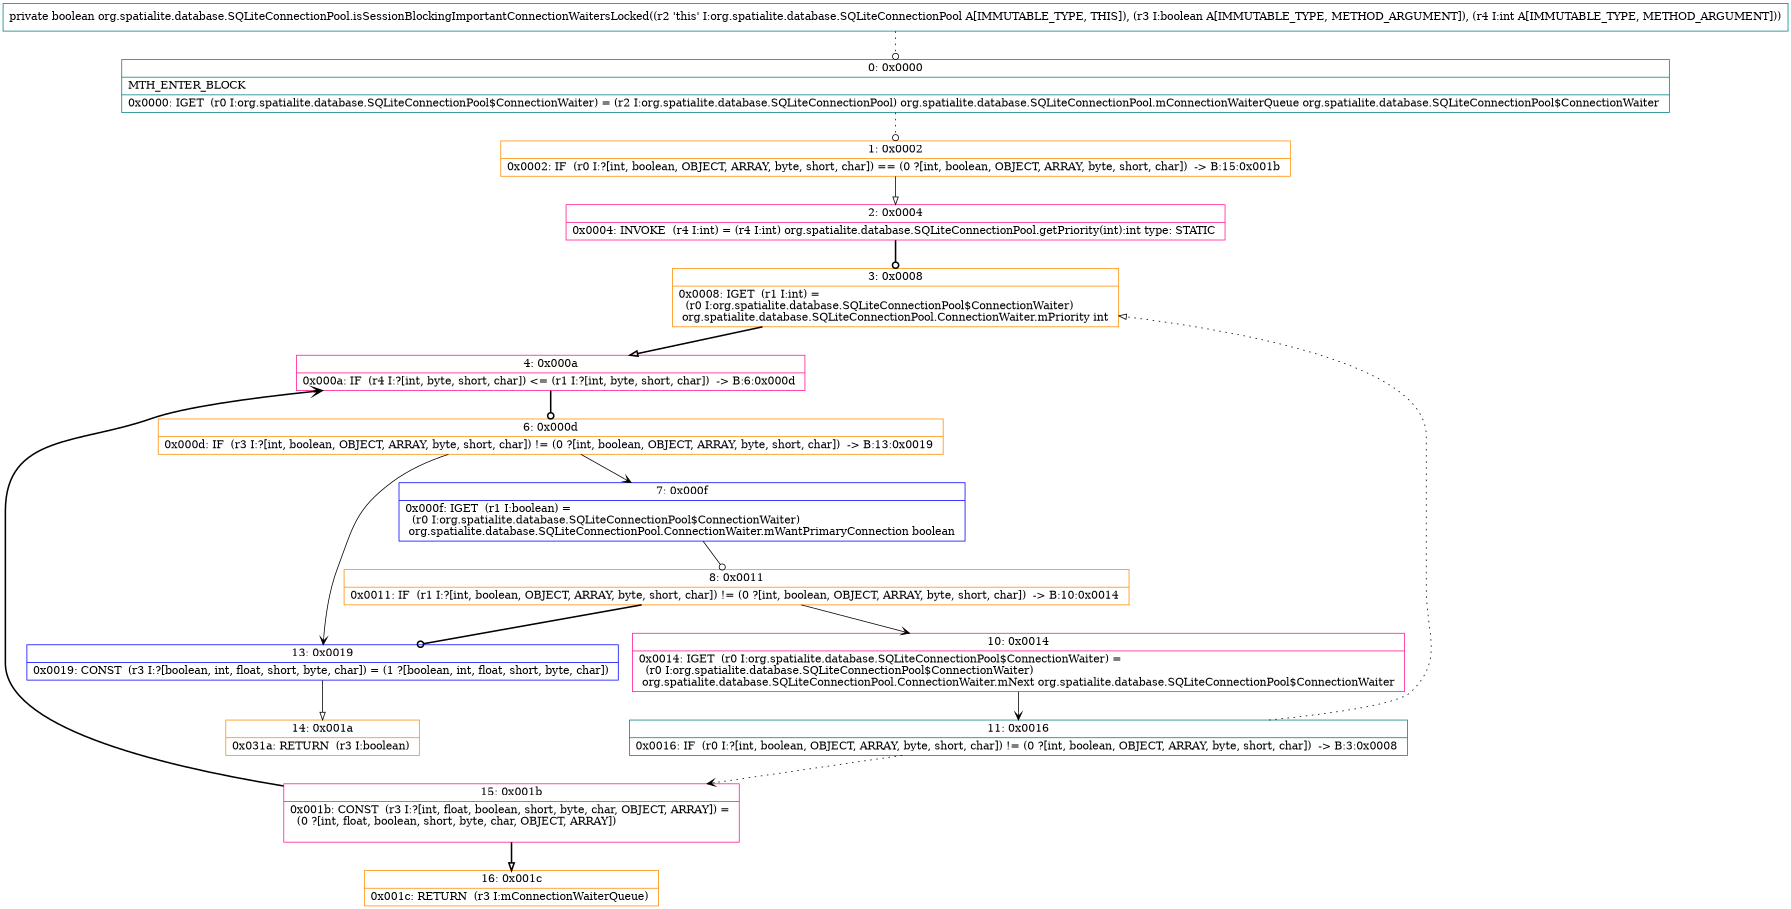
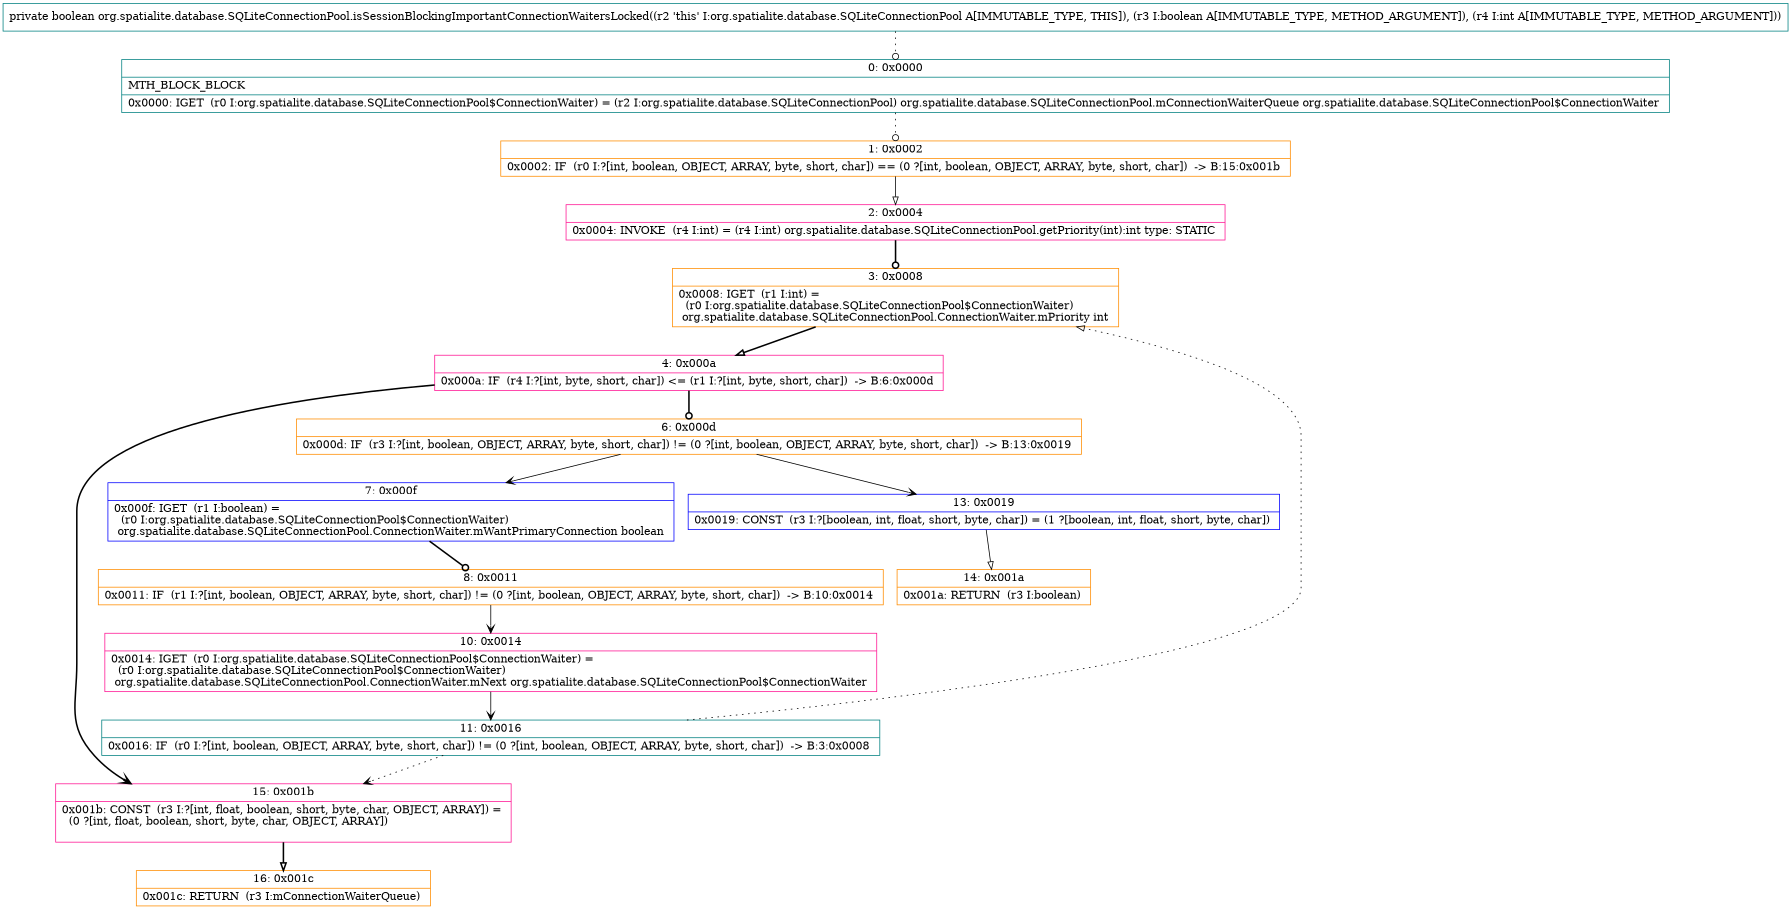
(187, 86) -> (187, 86)
(712, 553) -> (446, 553)
(5, 569) -> (104, 465)
(533, 624) -> none
(323, 746) -> (994, 596)
